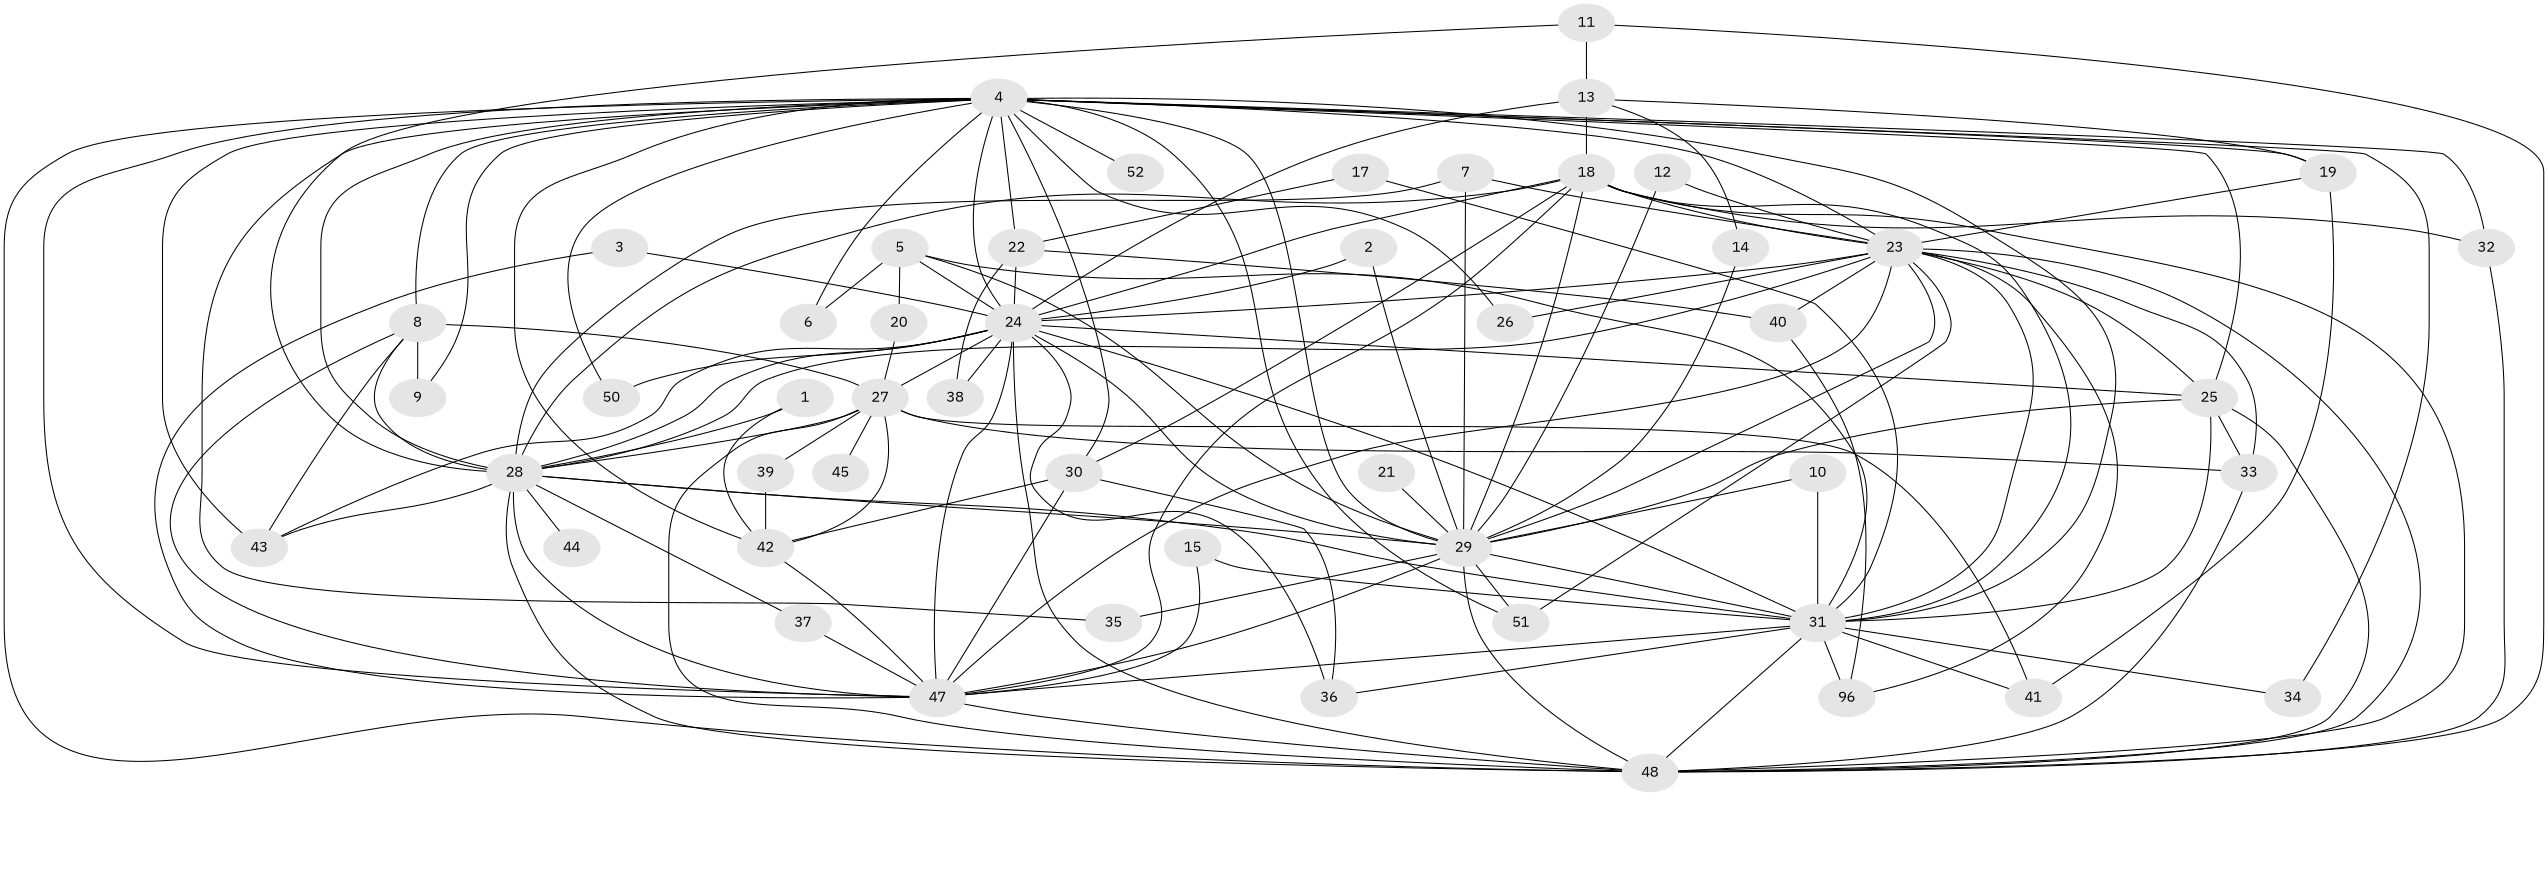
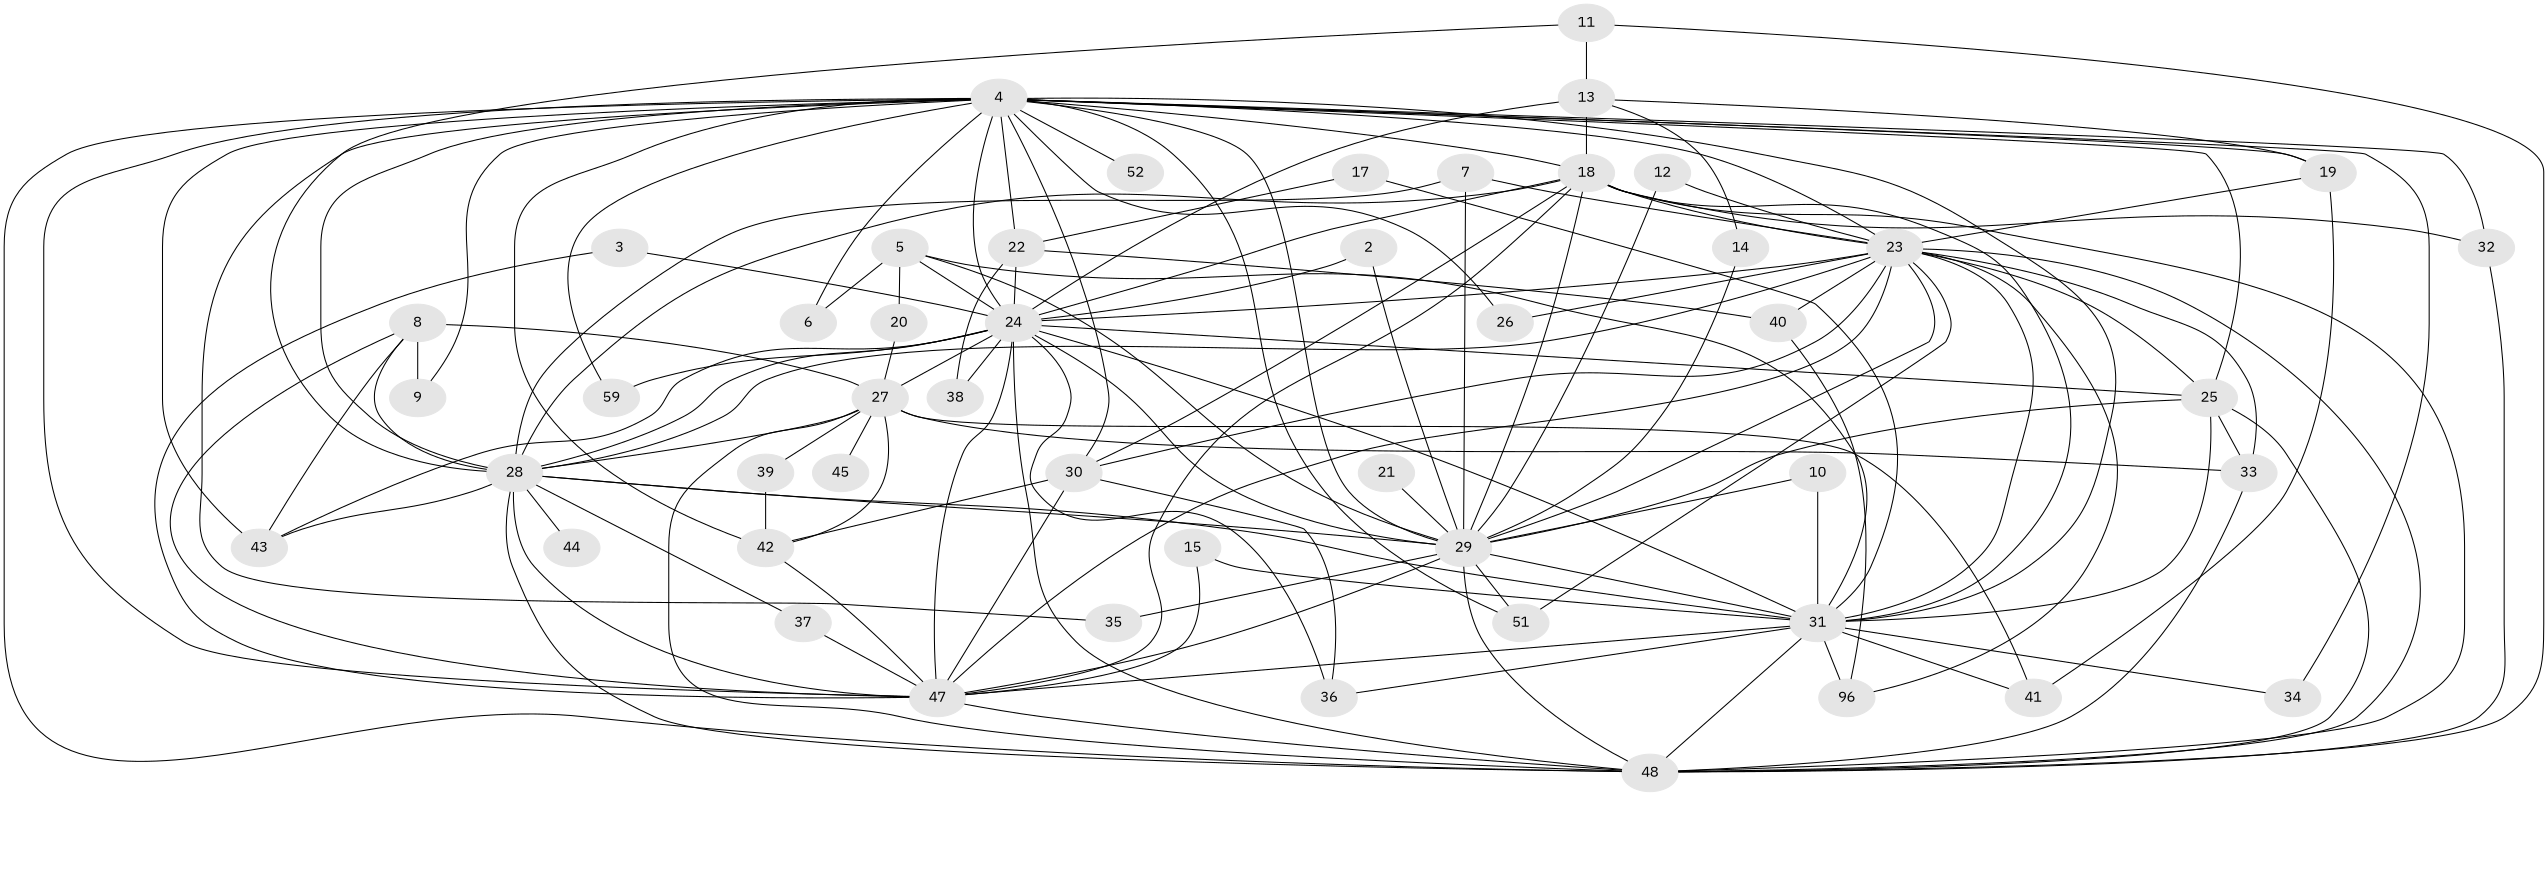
(468, 151) -> (1295, 126)
none -> (1509, 380)
(611, 398) -> (611, 398)
(805, 398) -> none
